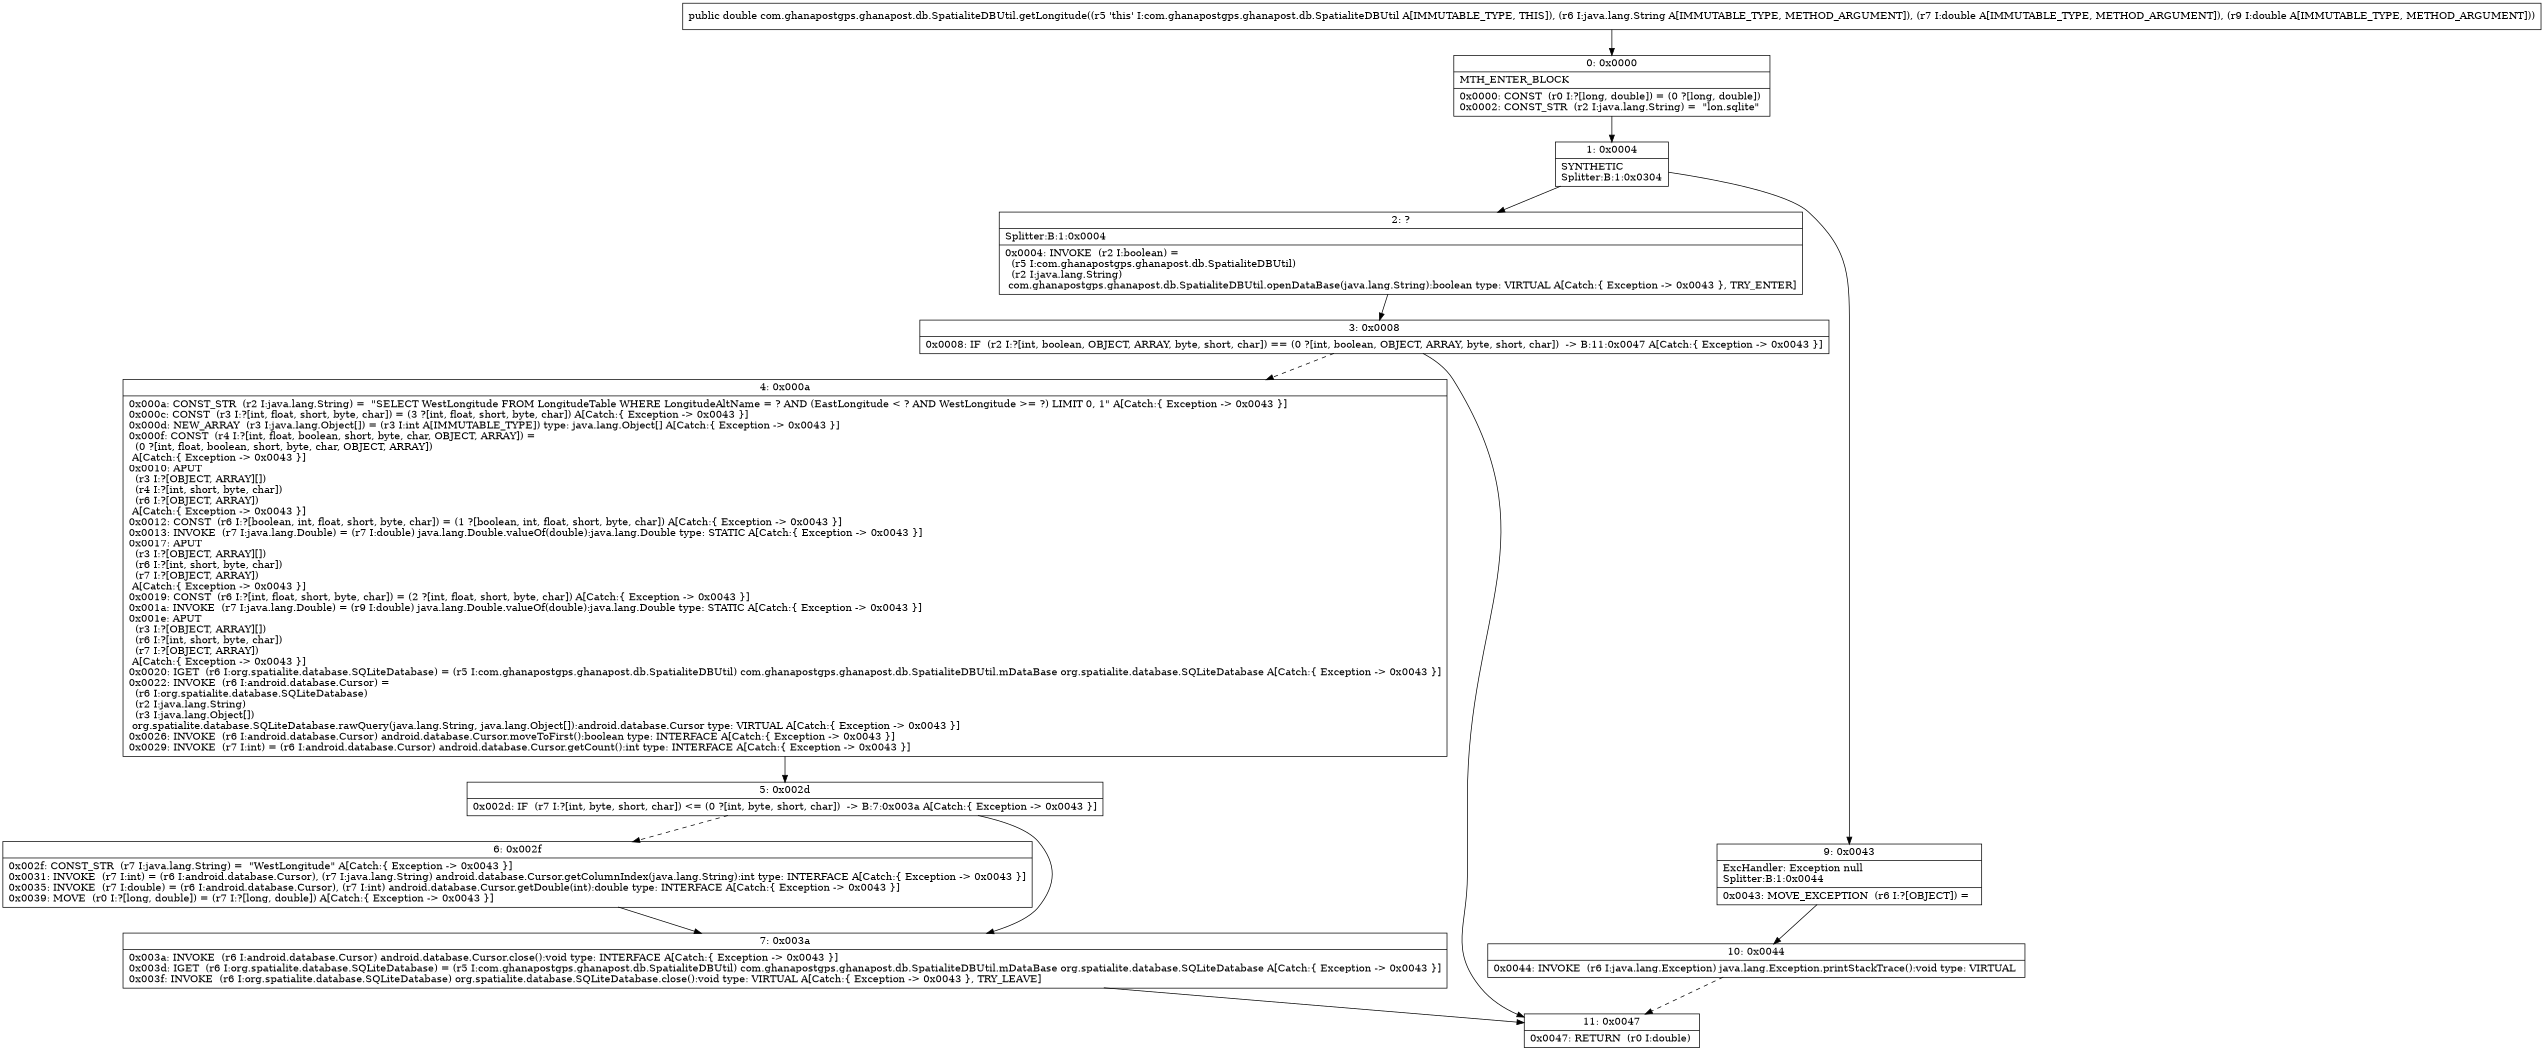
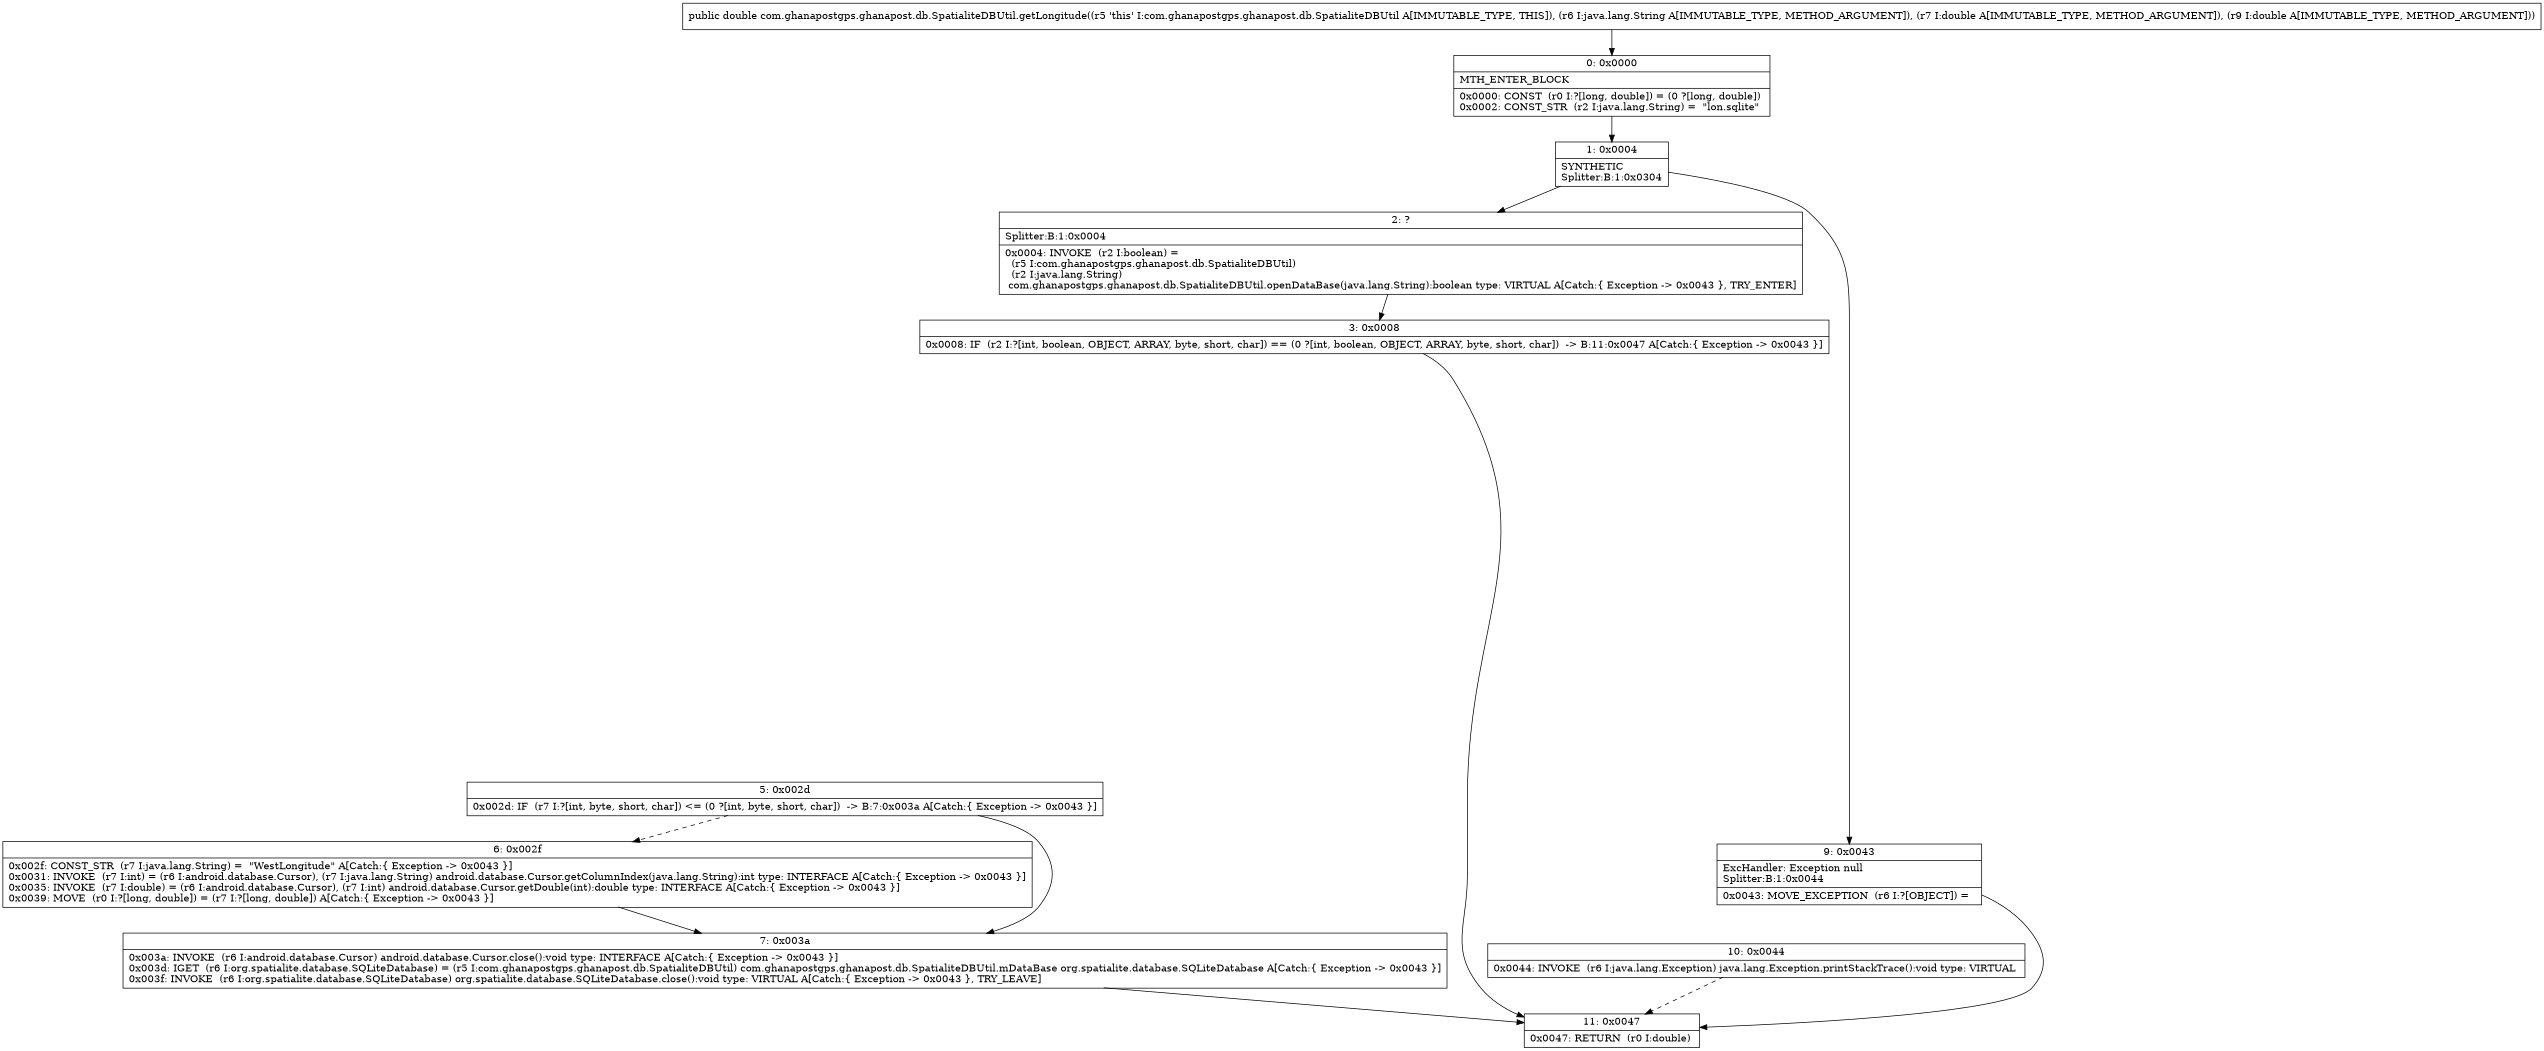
(785, 568) -> none
(1798, 922) -> (1933, 1012)
